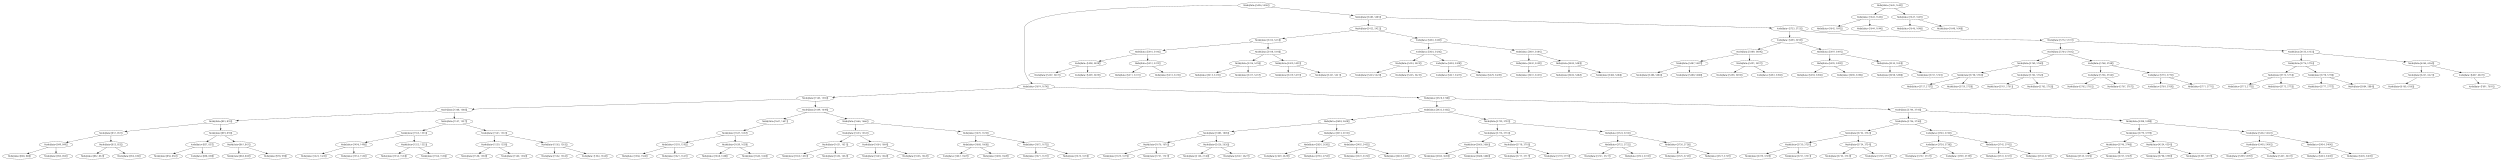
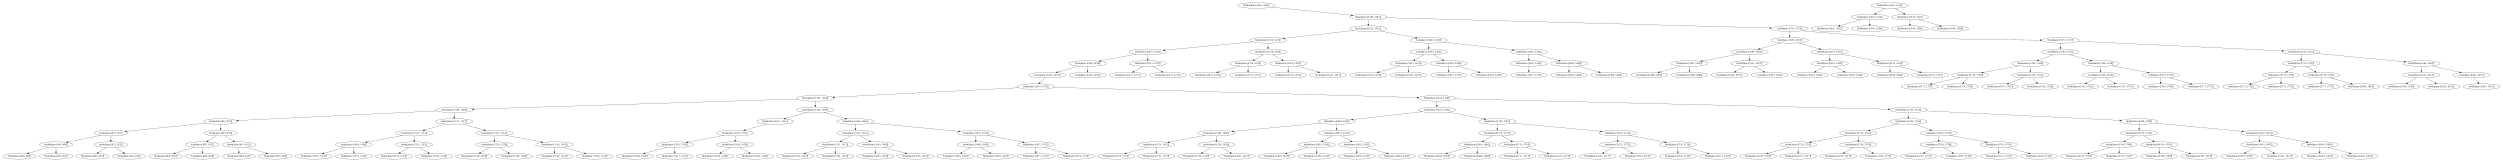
(1101, 10) -> (1042, 80)
none -> (2441, 87)
